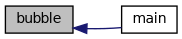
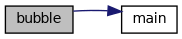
(104, 29) -> (91, 10)
